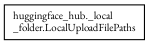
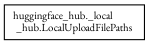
(74, 22) -> (74, 22)
